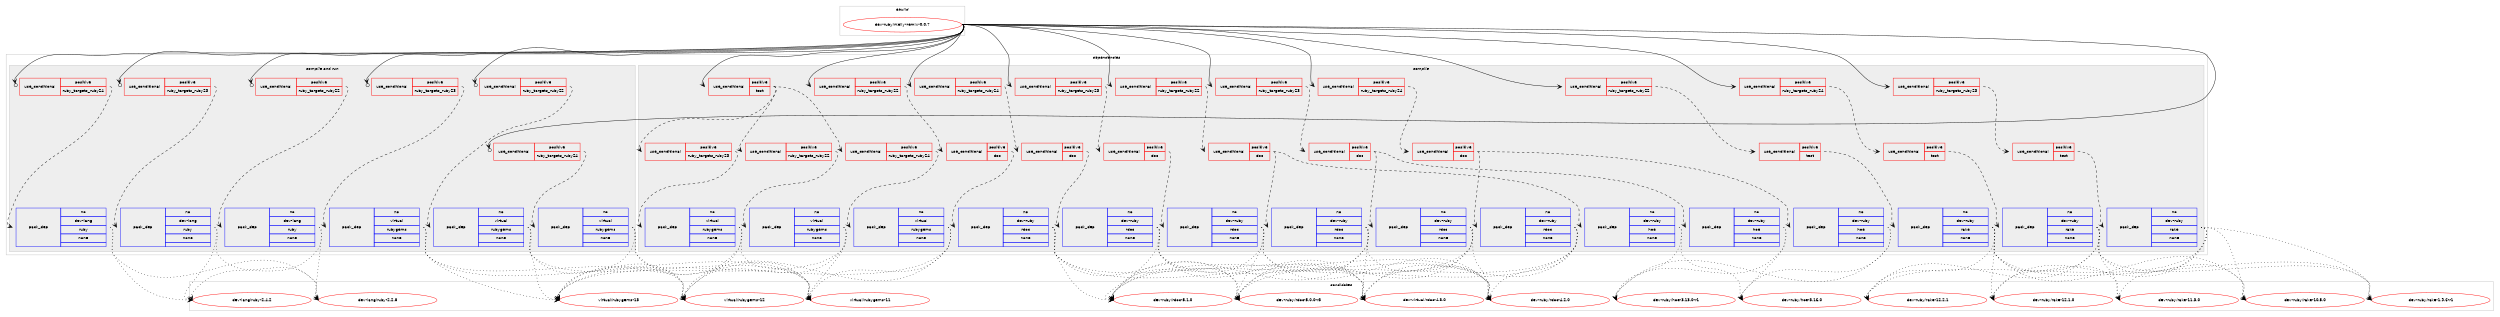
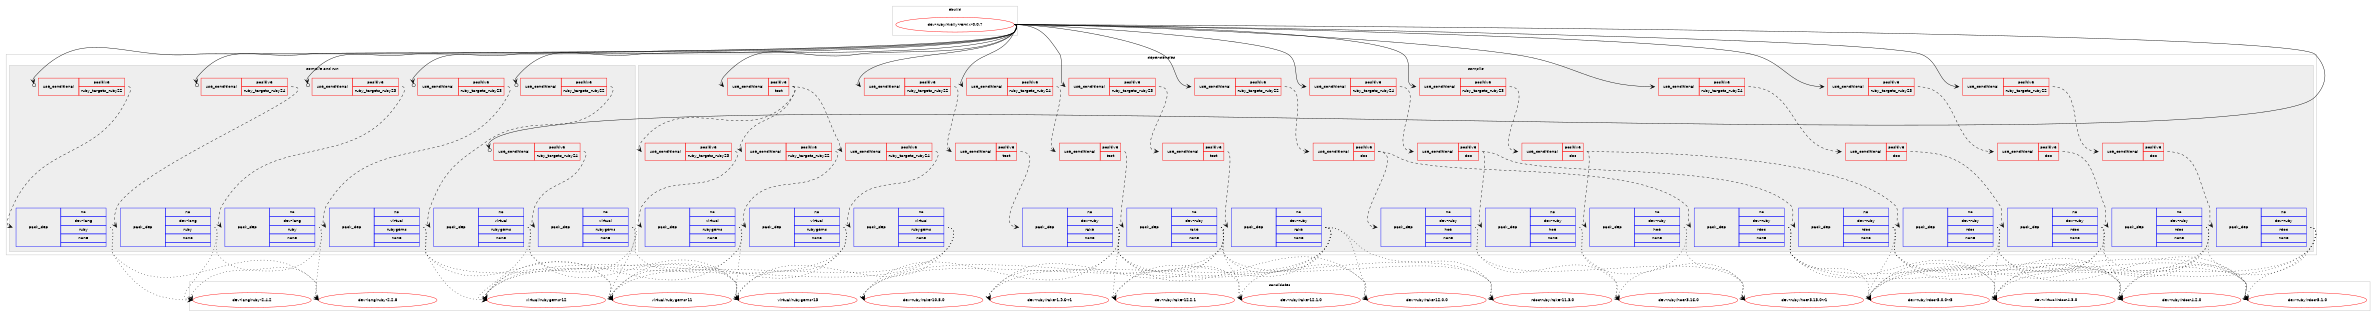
none -> (1427, 300)
(2179, 300) -> (1553, 300)
